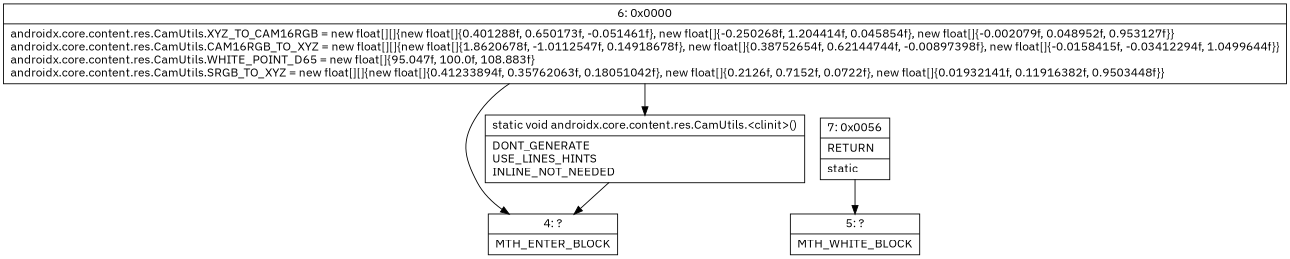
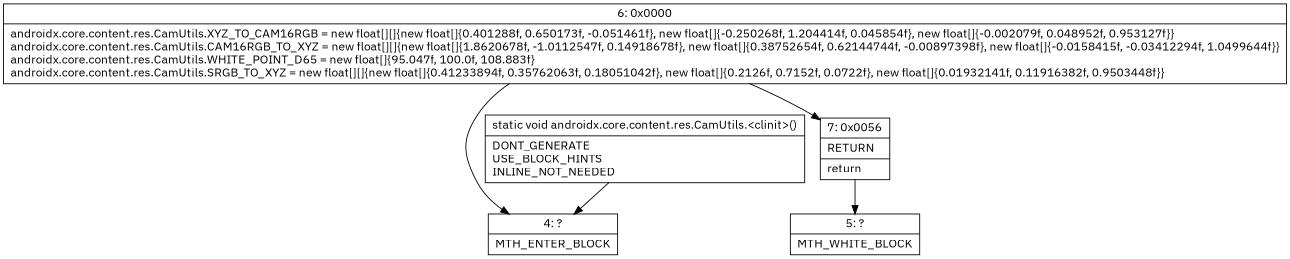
(645, 95) -> (781, 98)
(545, 159) -> (547, 159)
(843, 169) -> (845, 169)
